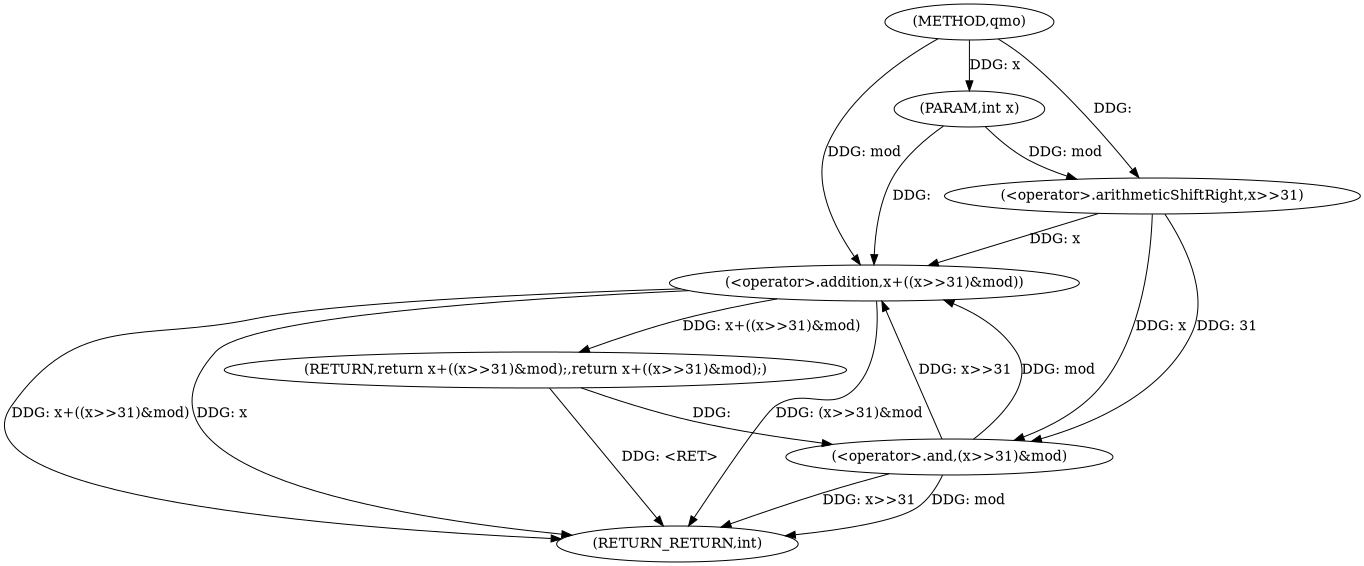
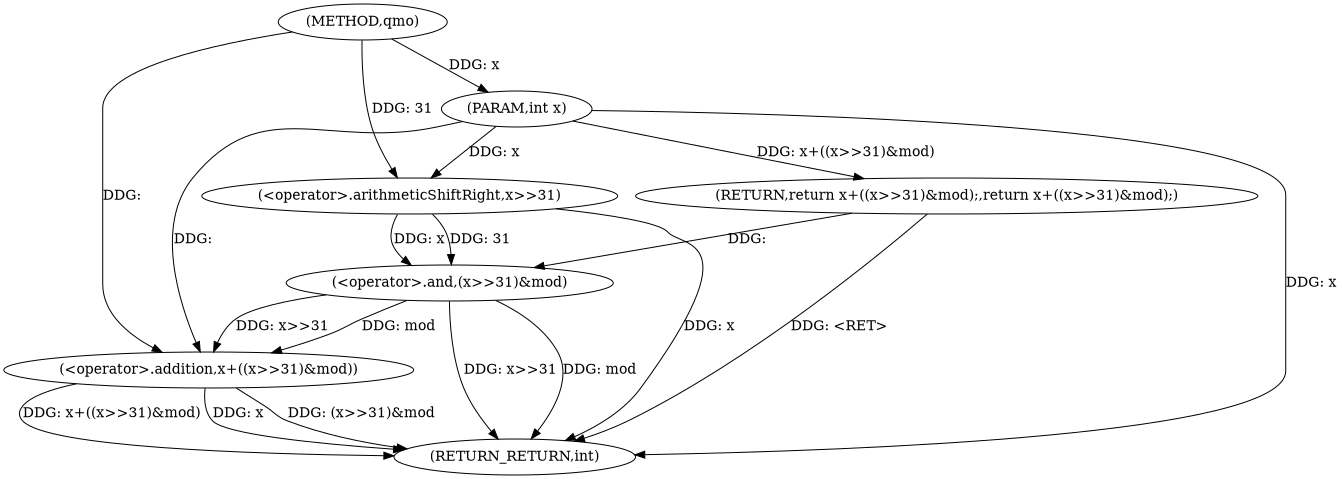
(1115, 109) -> (402, 109)
(864, 152) -> (124, 196)
(1065, 152) -> (495, 152)
(1018, 238) -> (697, 293)
none -> (1286, 257)
(682, 319) -> (713, 149)
